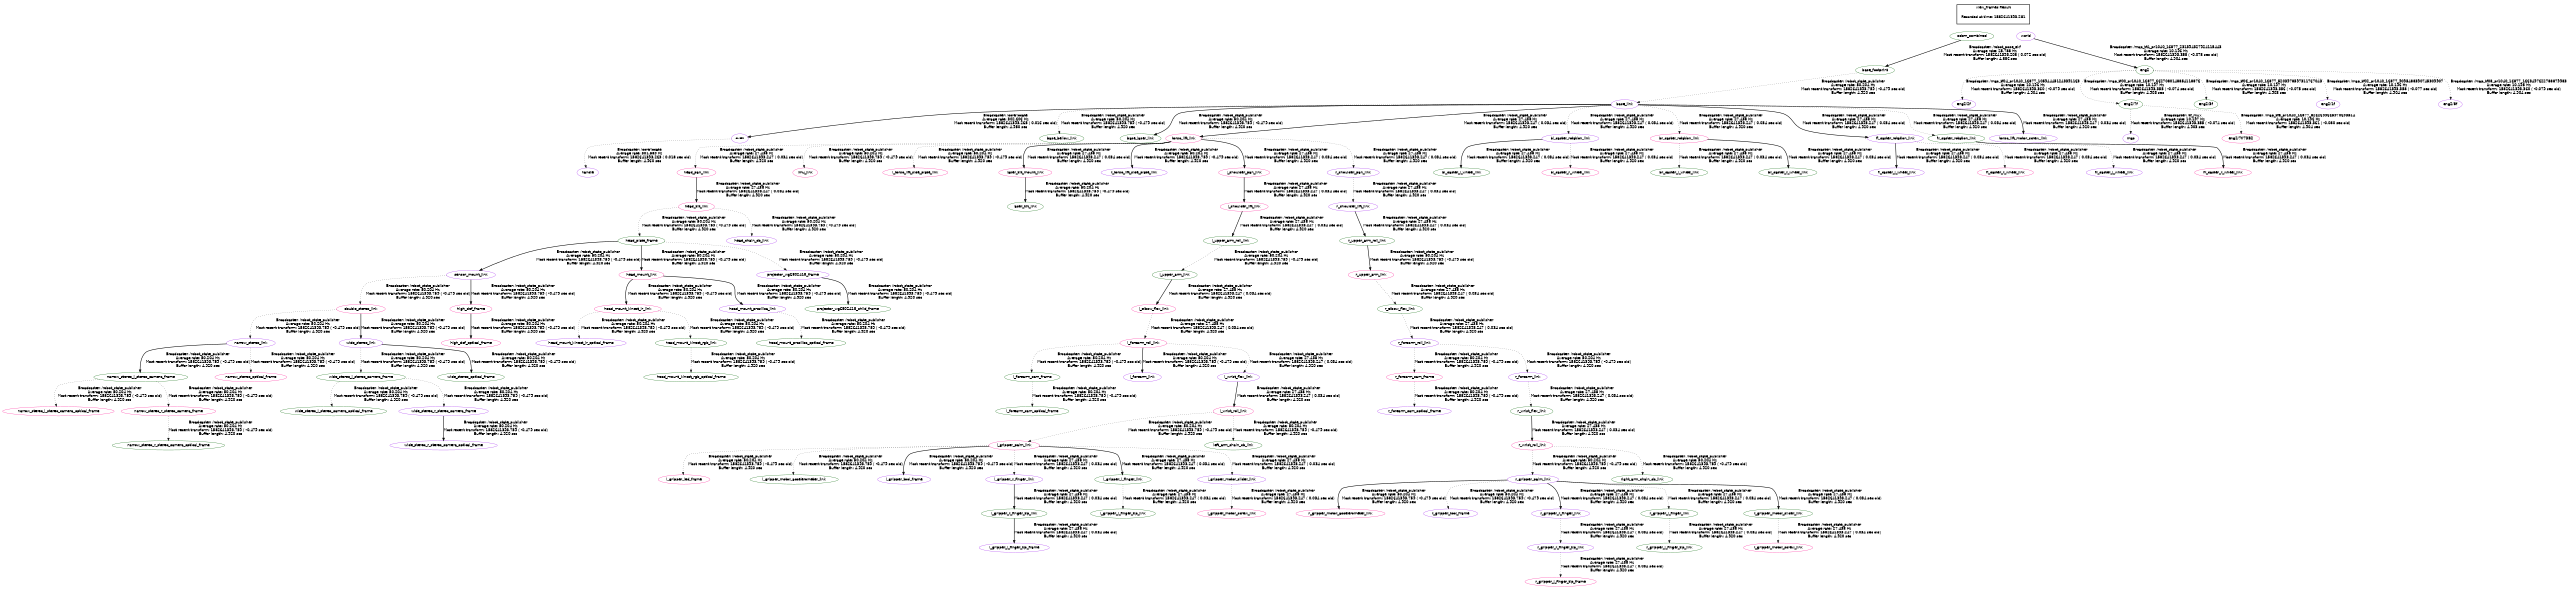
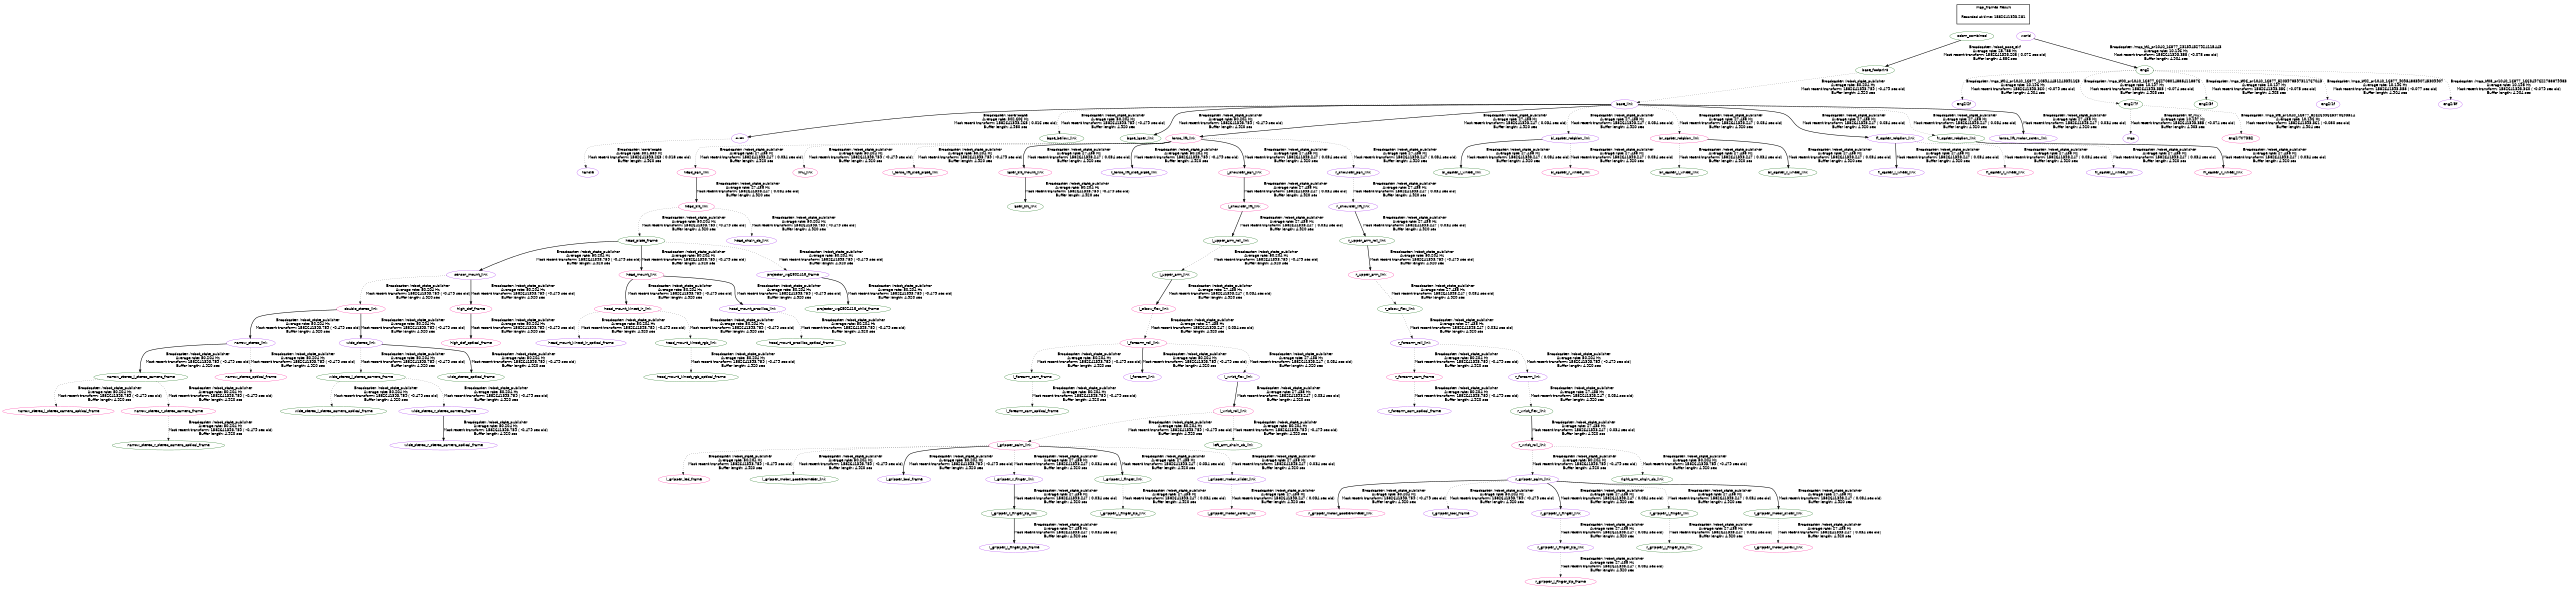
(1993, 8) -> (1993, 8)
(287, 312) -> (287, 312)
